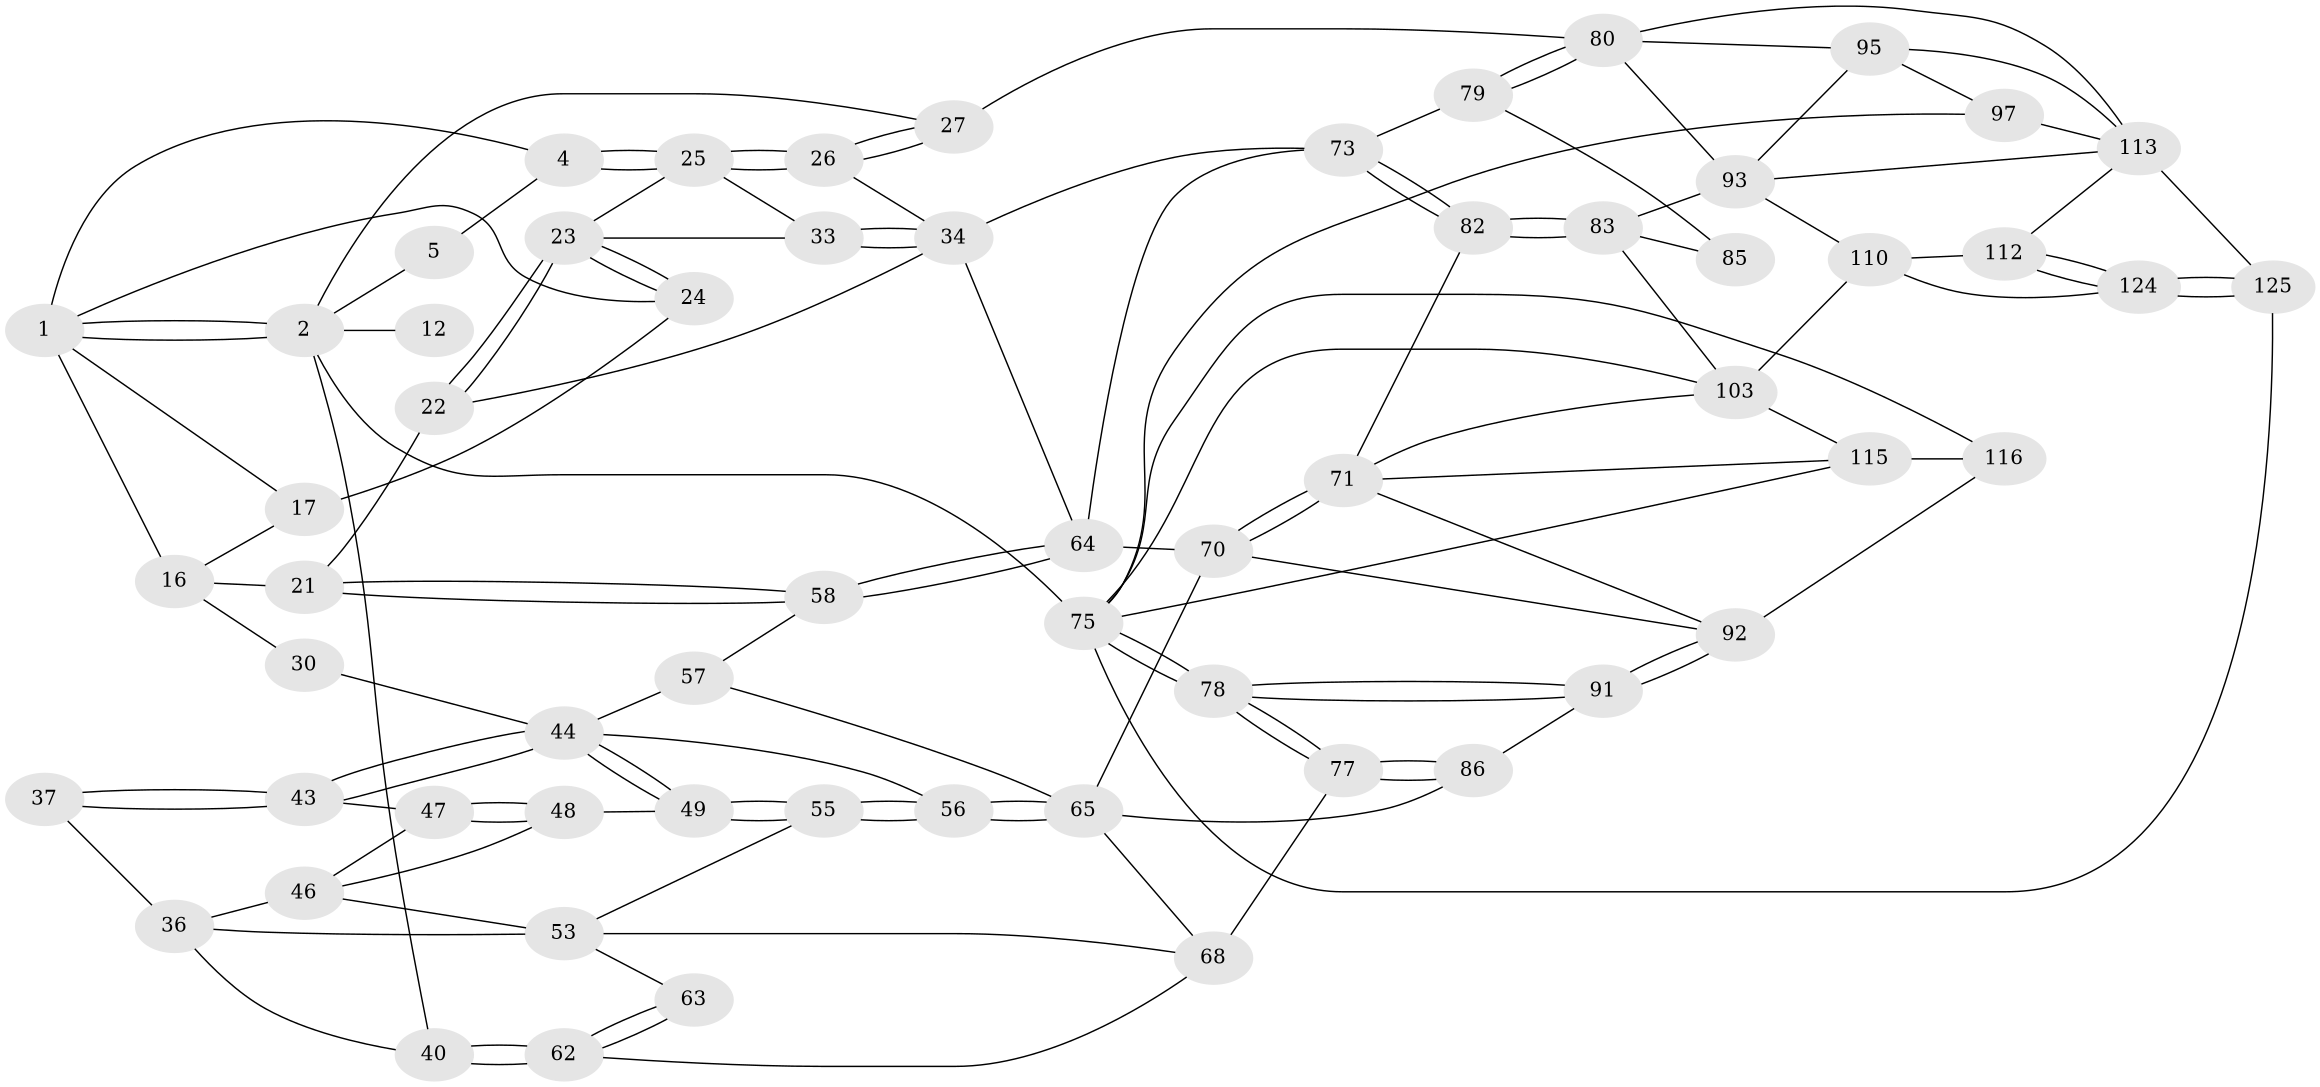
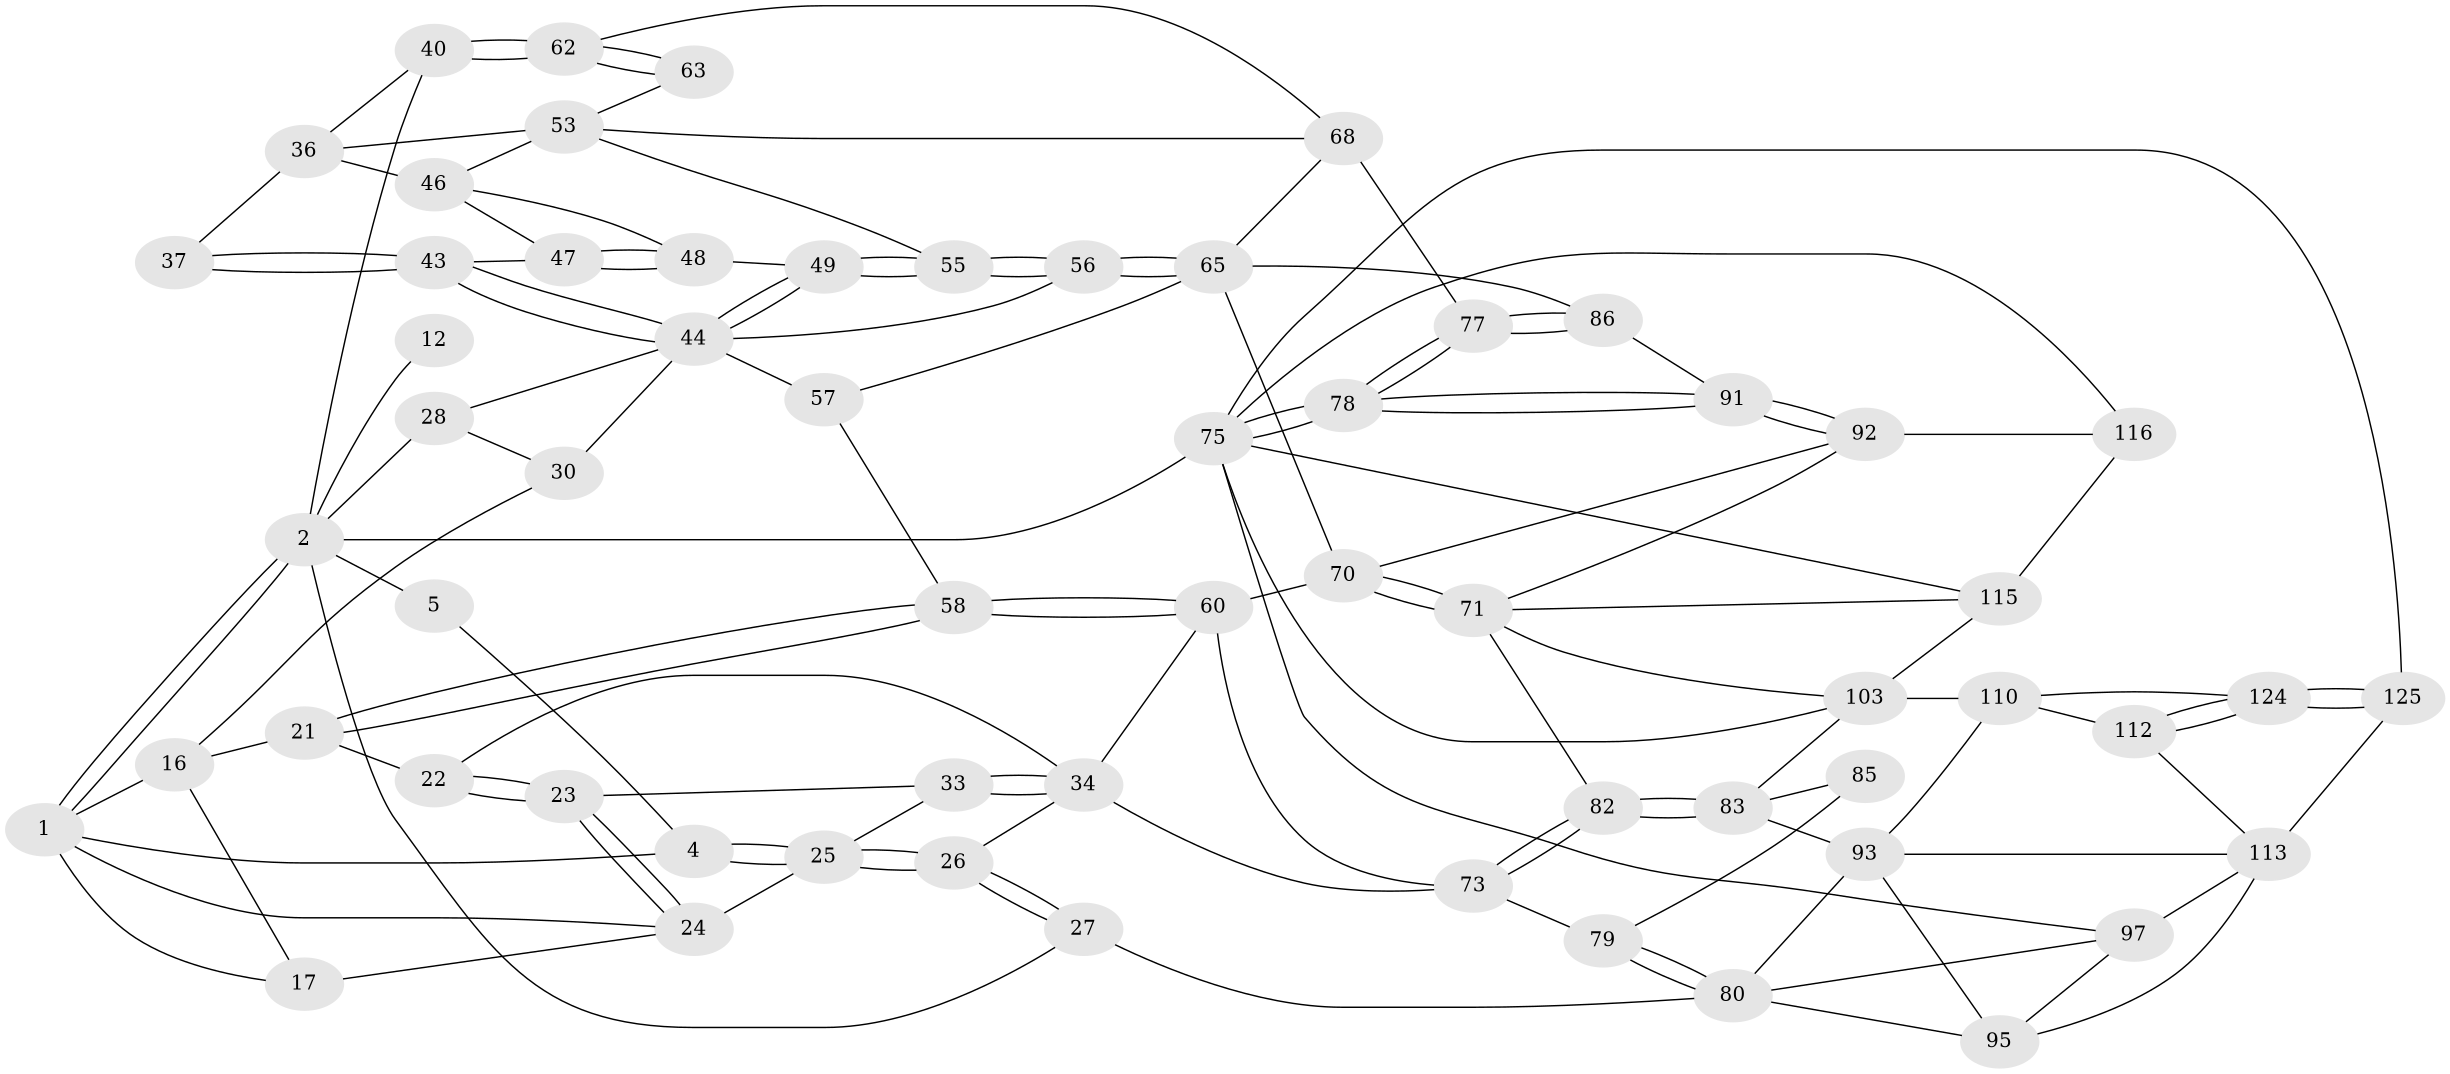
(1900, 9) -> (1934, 965)
(629, 199) -> (759, 893)
none -> (434, 418)
(1084, 545) -> (1214, 608)
